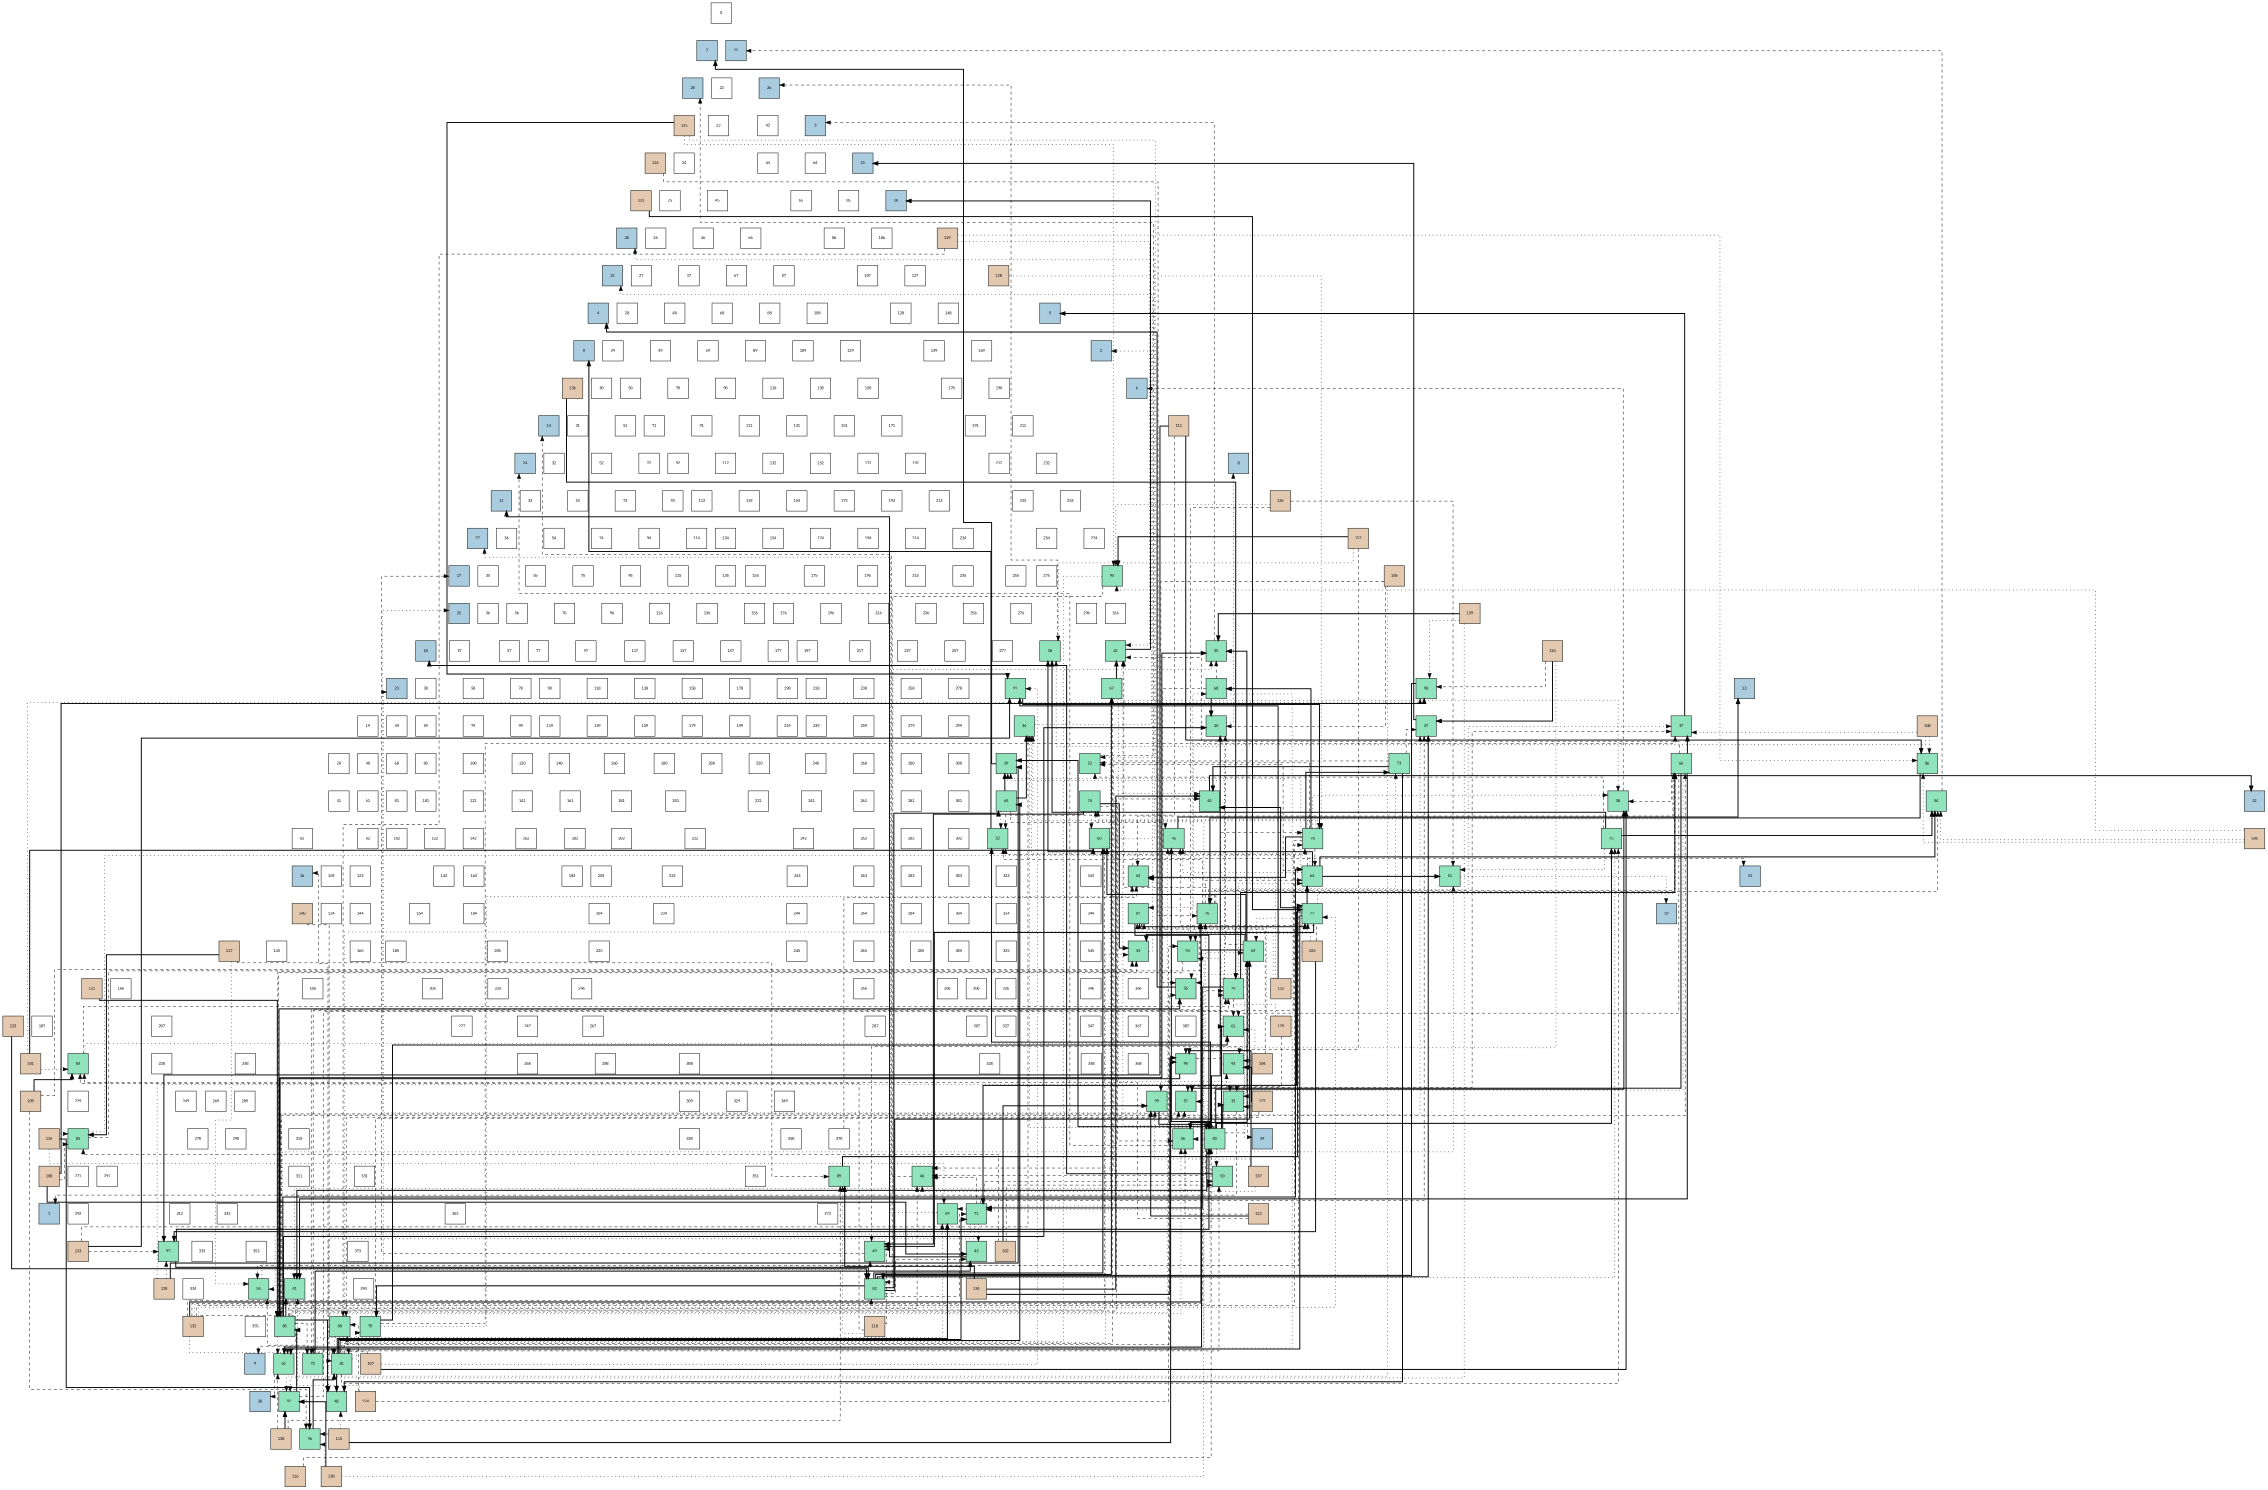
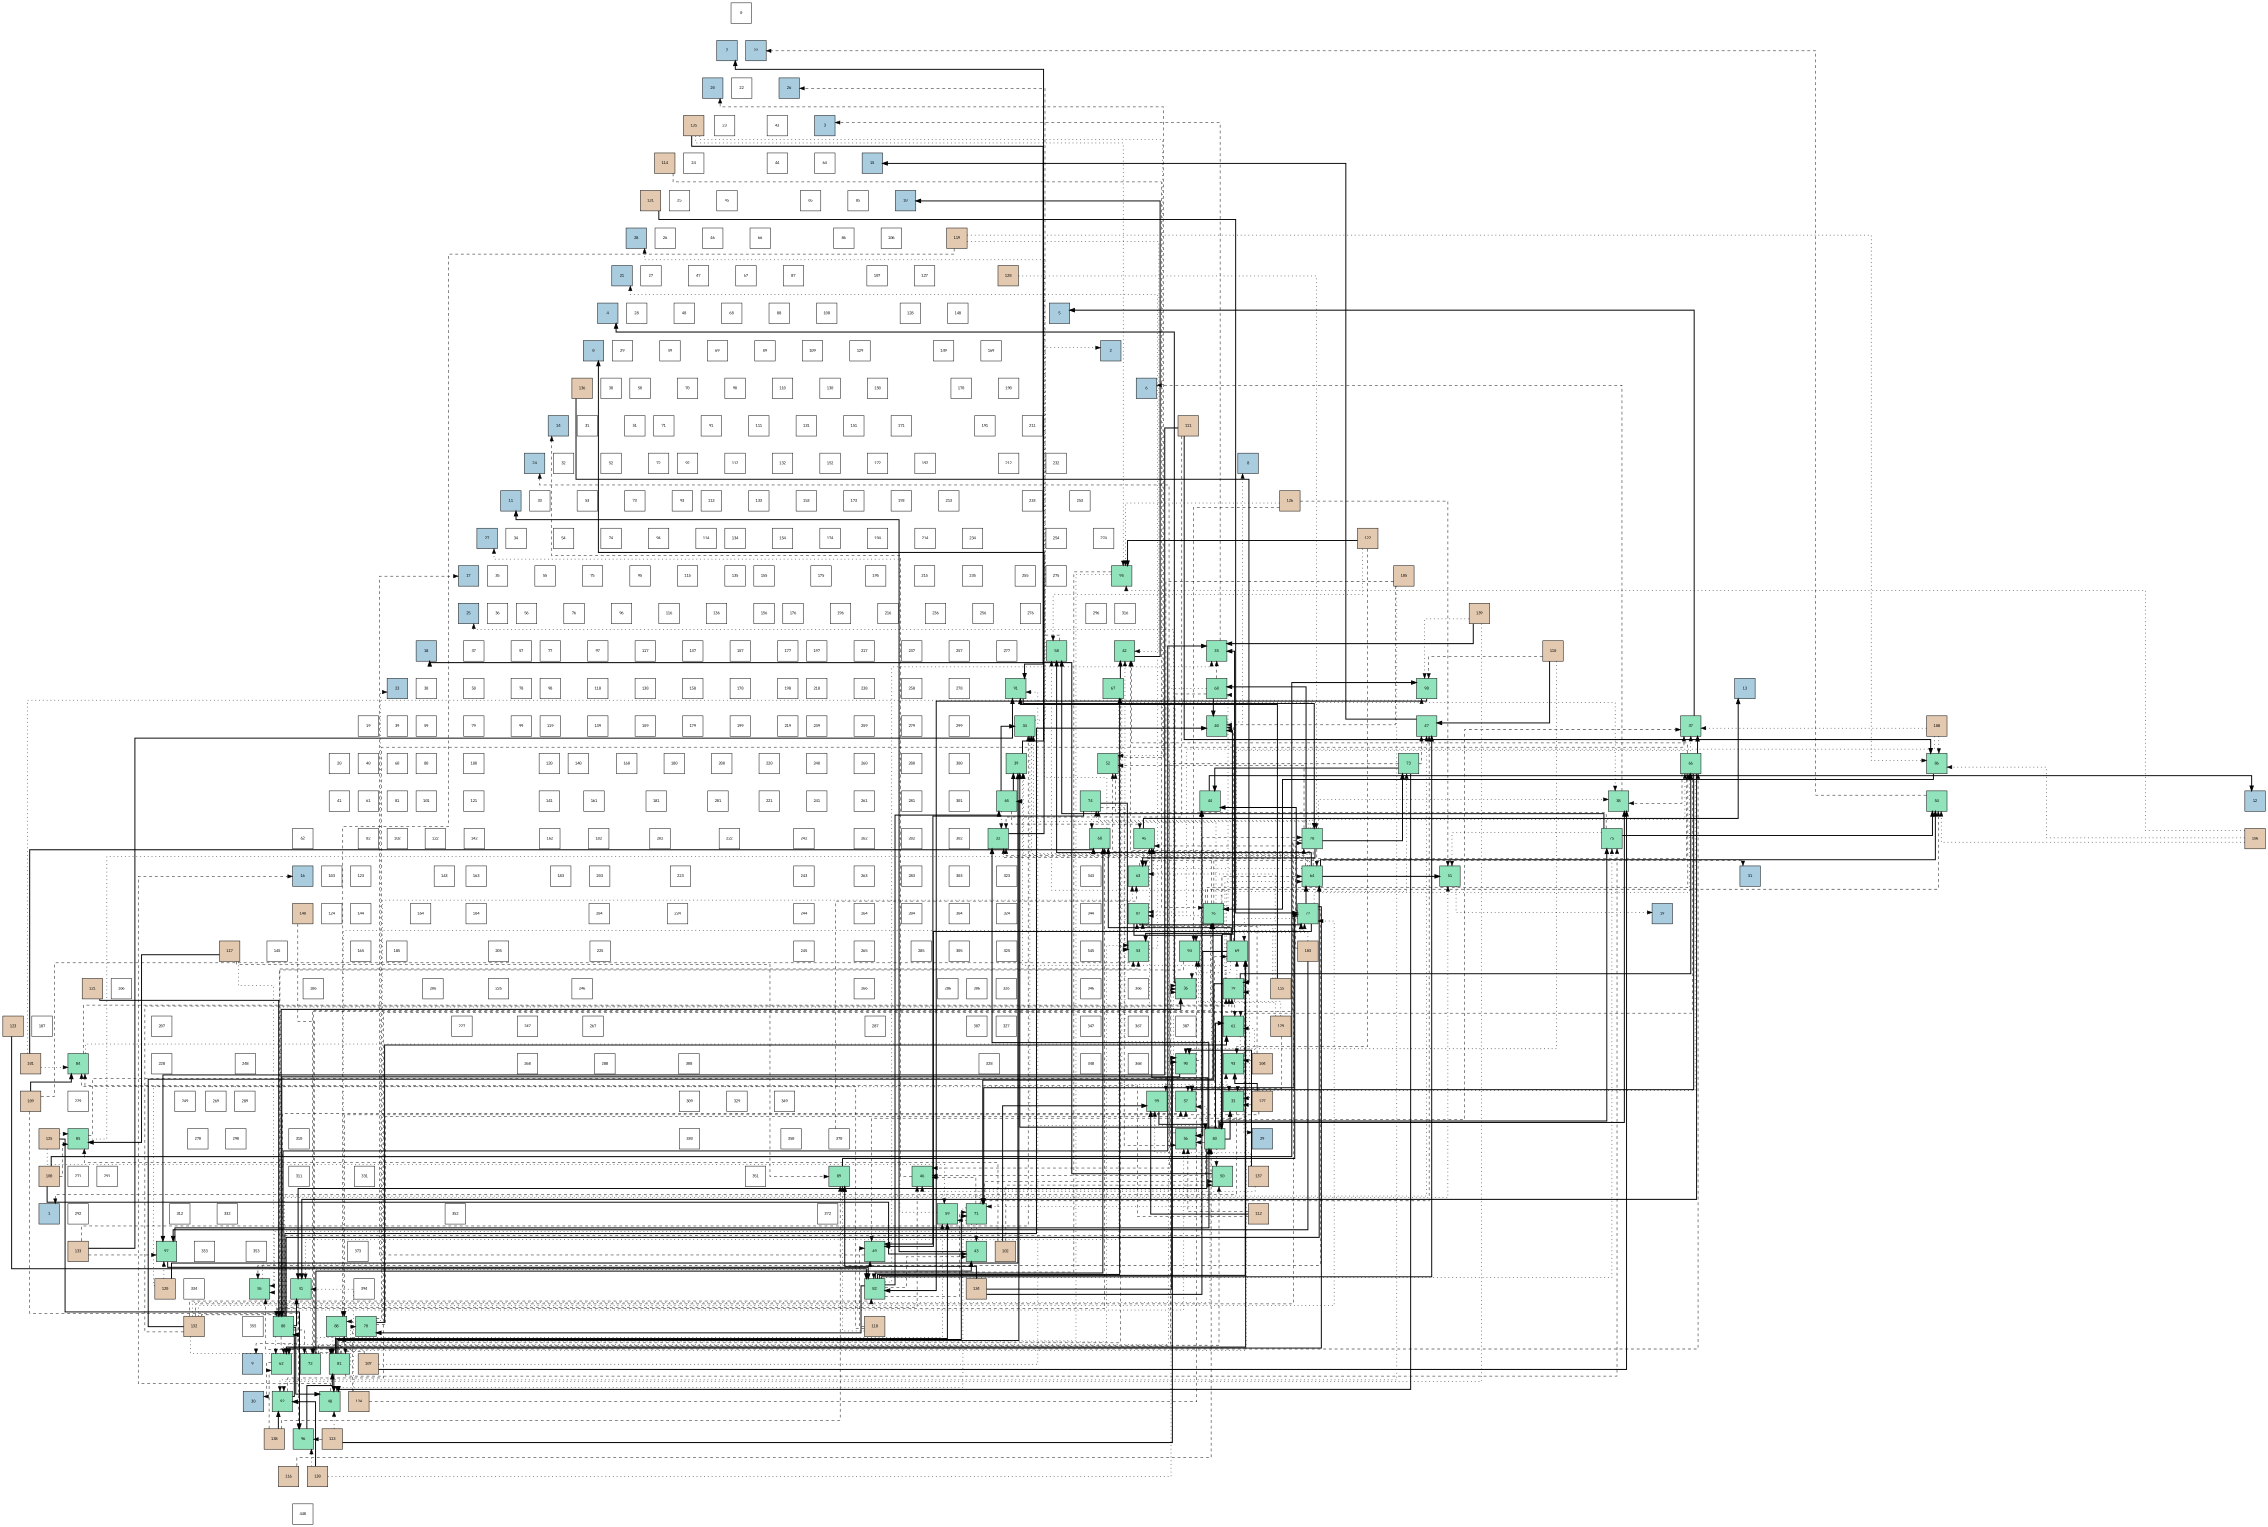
none -> (303, 1514)
